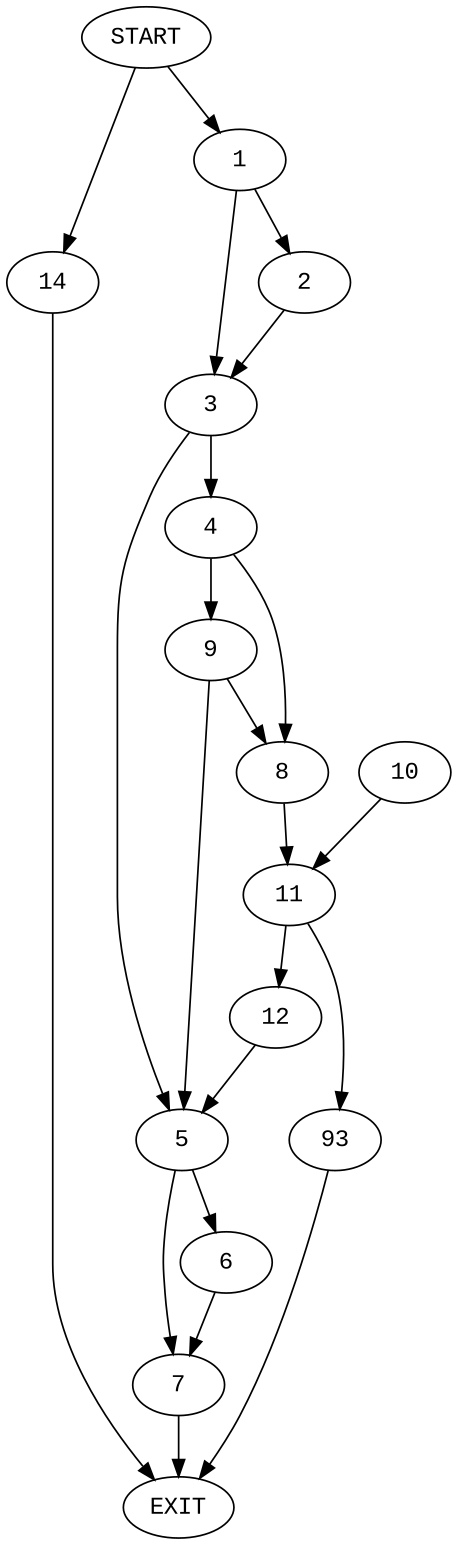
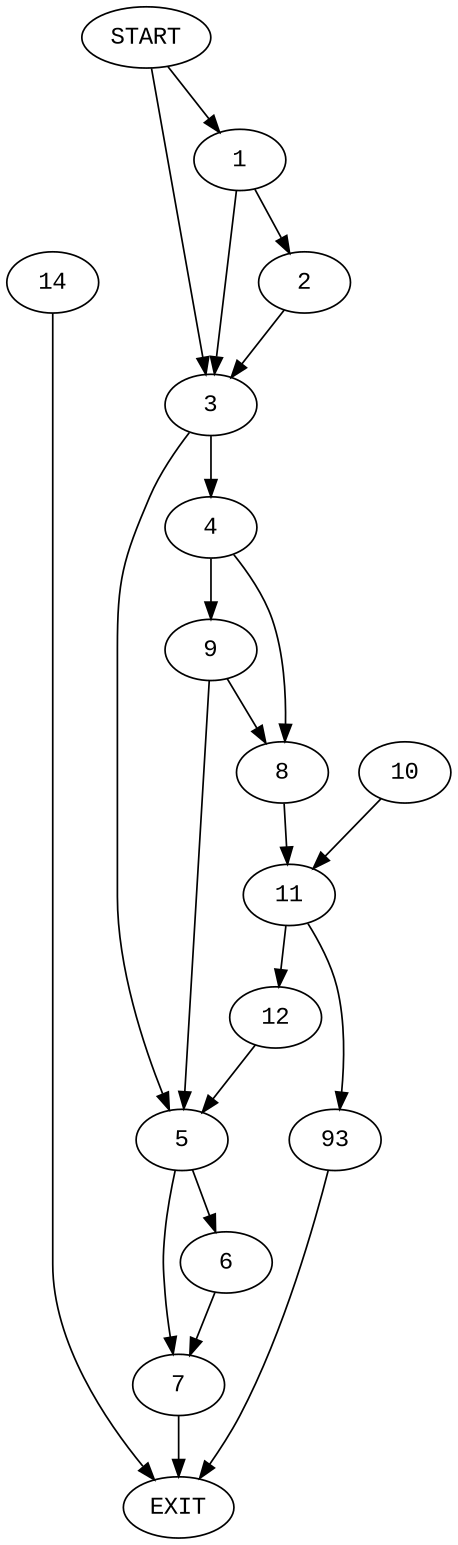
(103, 152) -> (177, 213)
